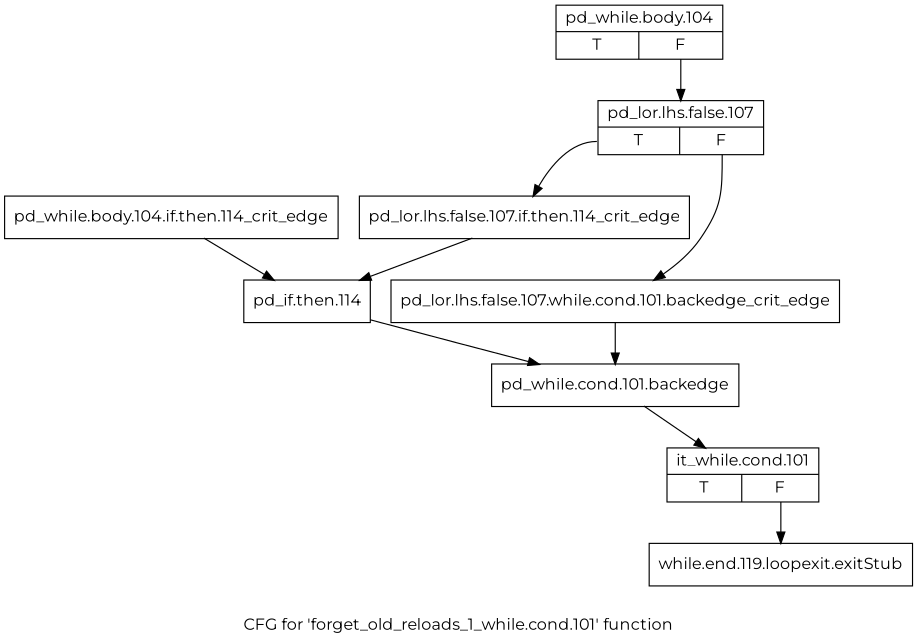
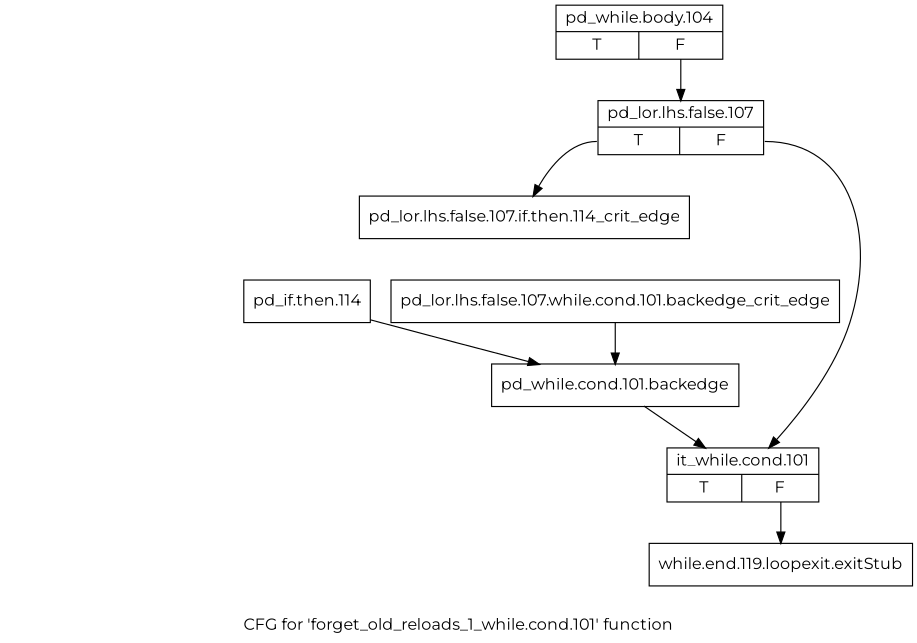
(171, 217) -> none
(710, 223) -> (859, 275)
(421, 257) -> none
